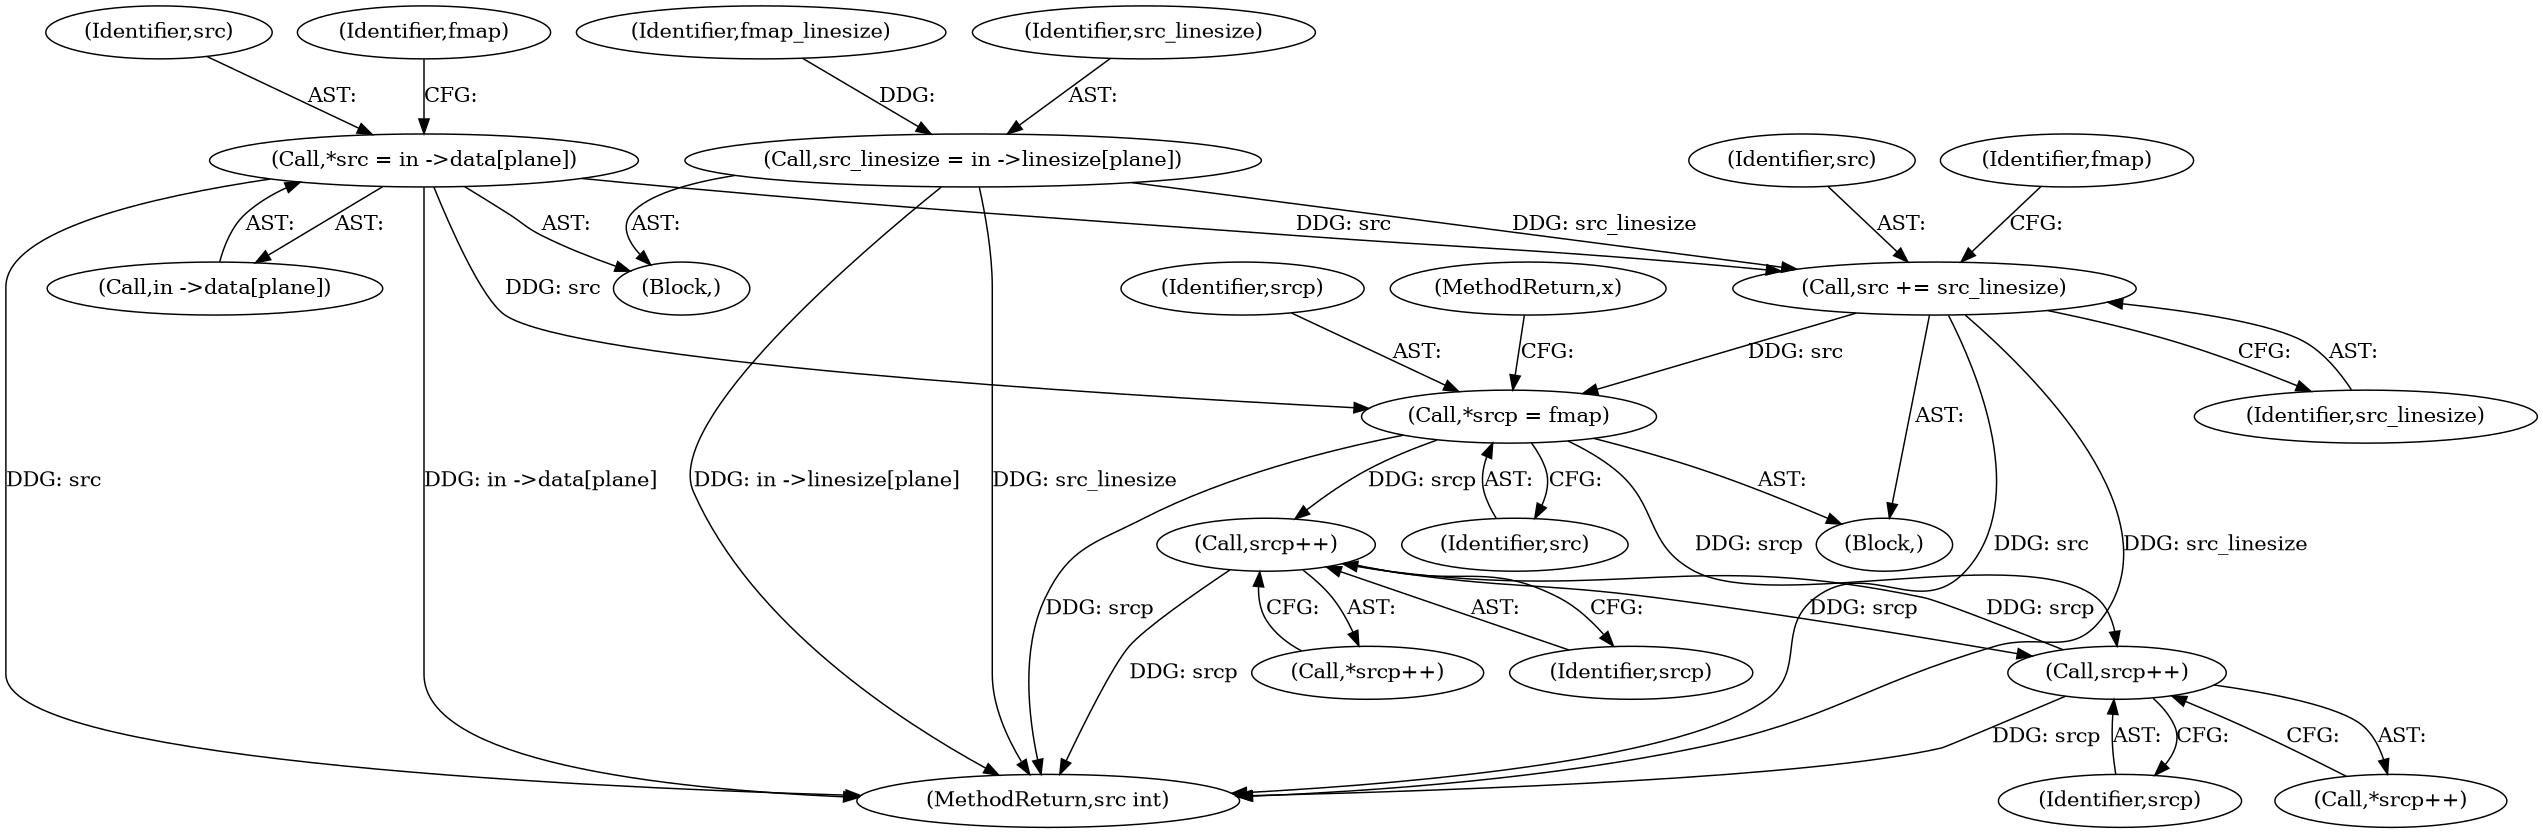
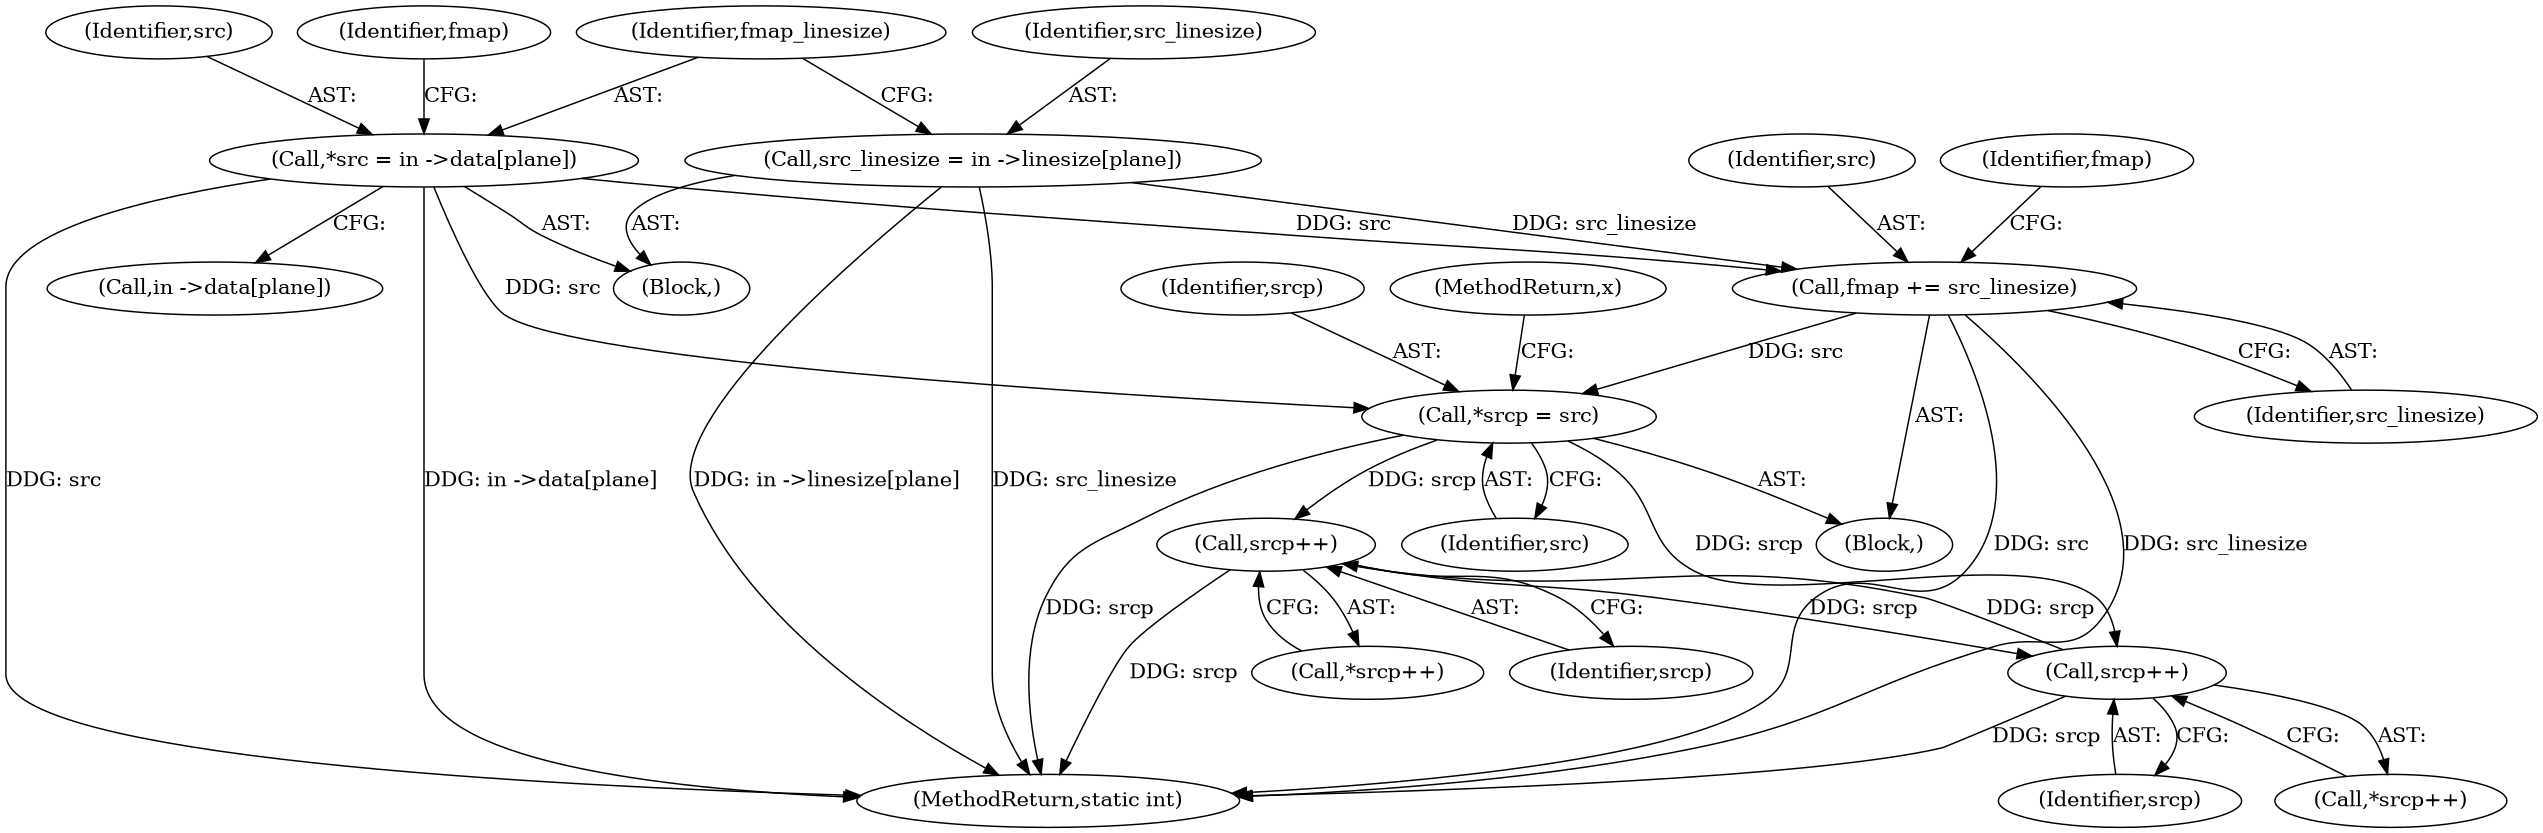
(911, 96) -> (911, 96)
(243, 216) -> (600, 94)
(363, 225) -> (363, 225)
(1935, 289) -> (1935, 289)
(1509, 417) -> (1509, 417)
(1048, 801) -> (1048, 801)
